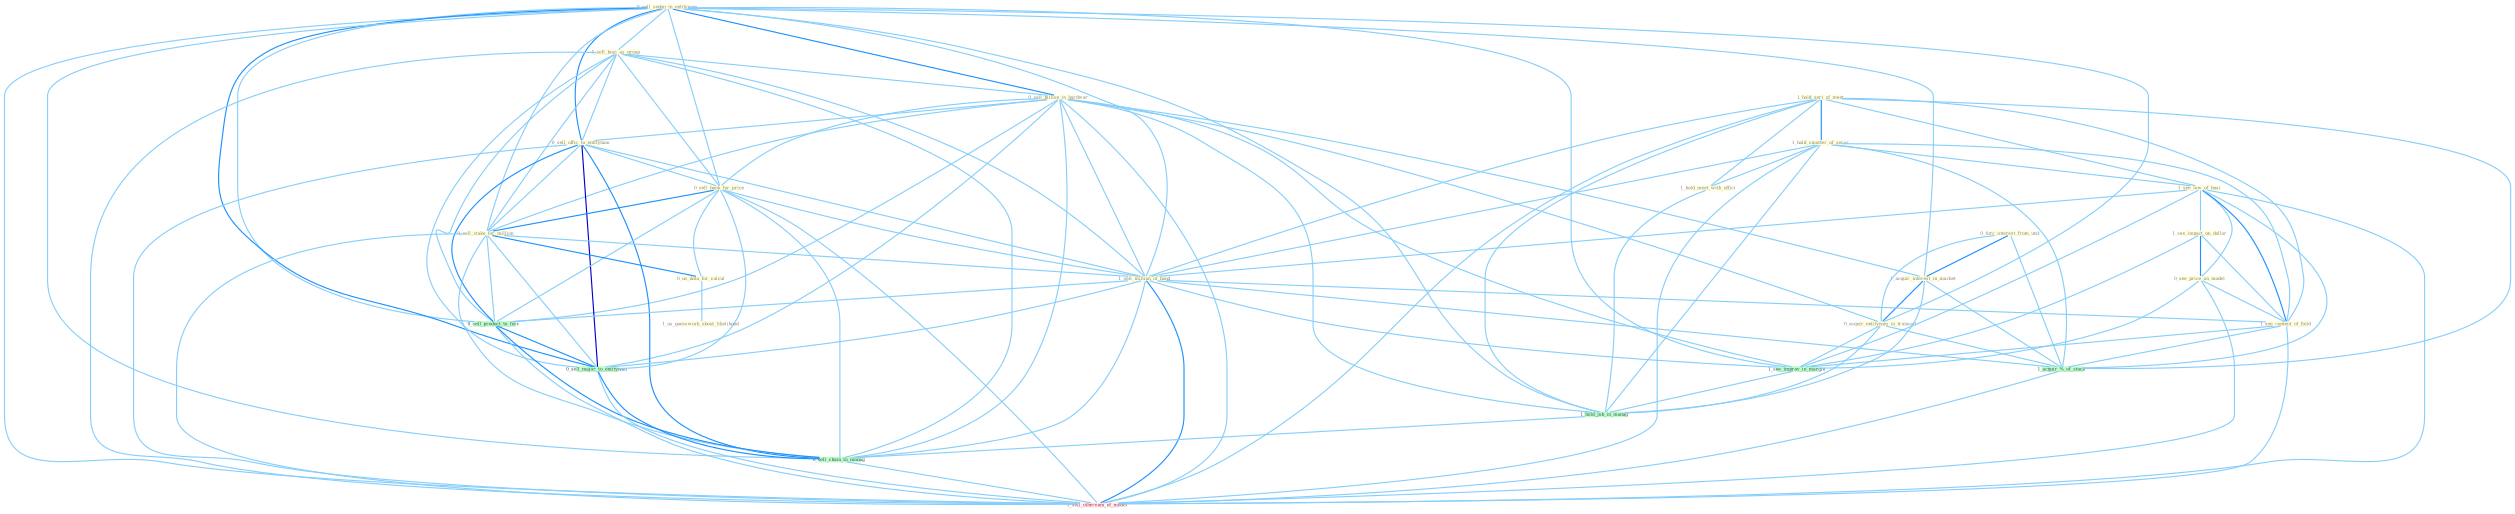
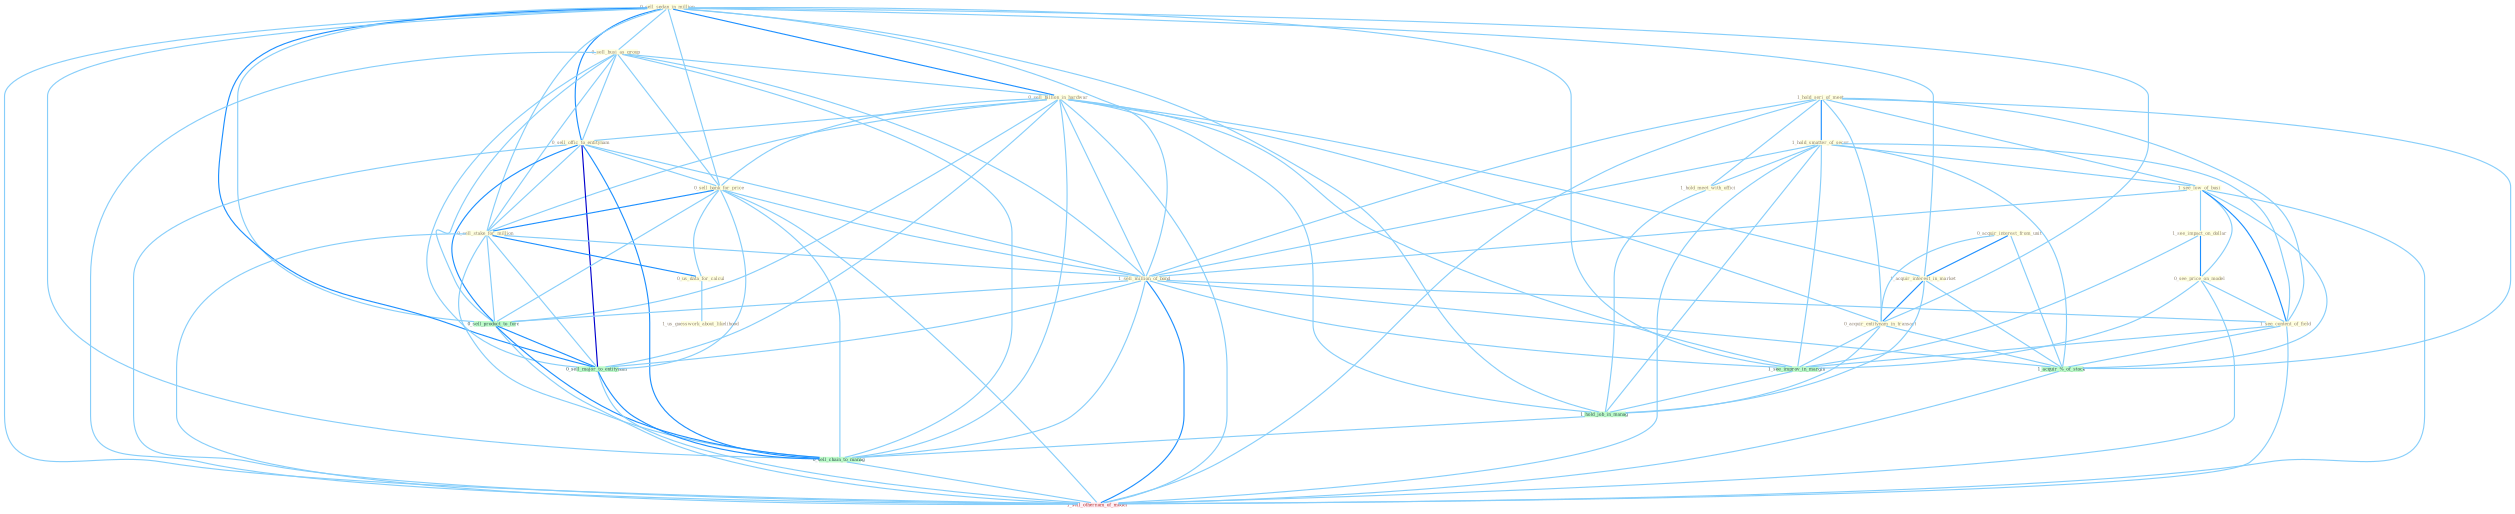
(668, 7) -> (668, 7)
(1521, 227) -> (1870, 205)
(2010, 233) -> (2010, 233)
(2244, 279) -> none
(2003, 286) -> (1813, 262)
